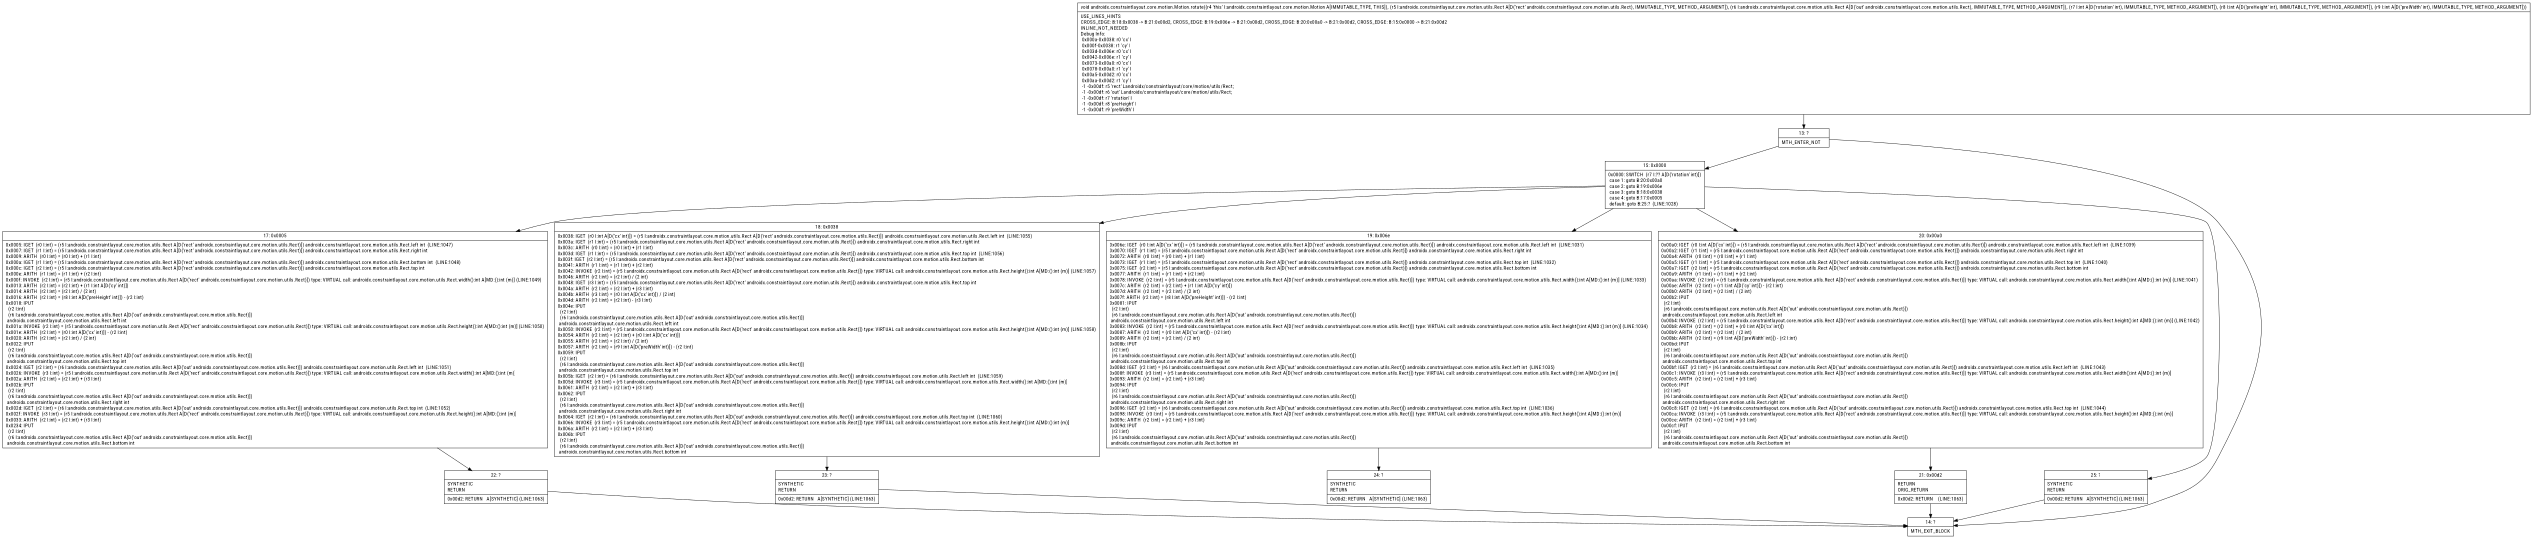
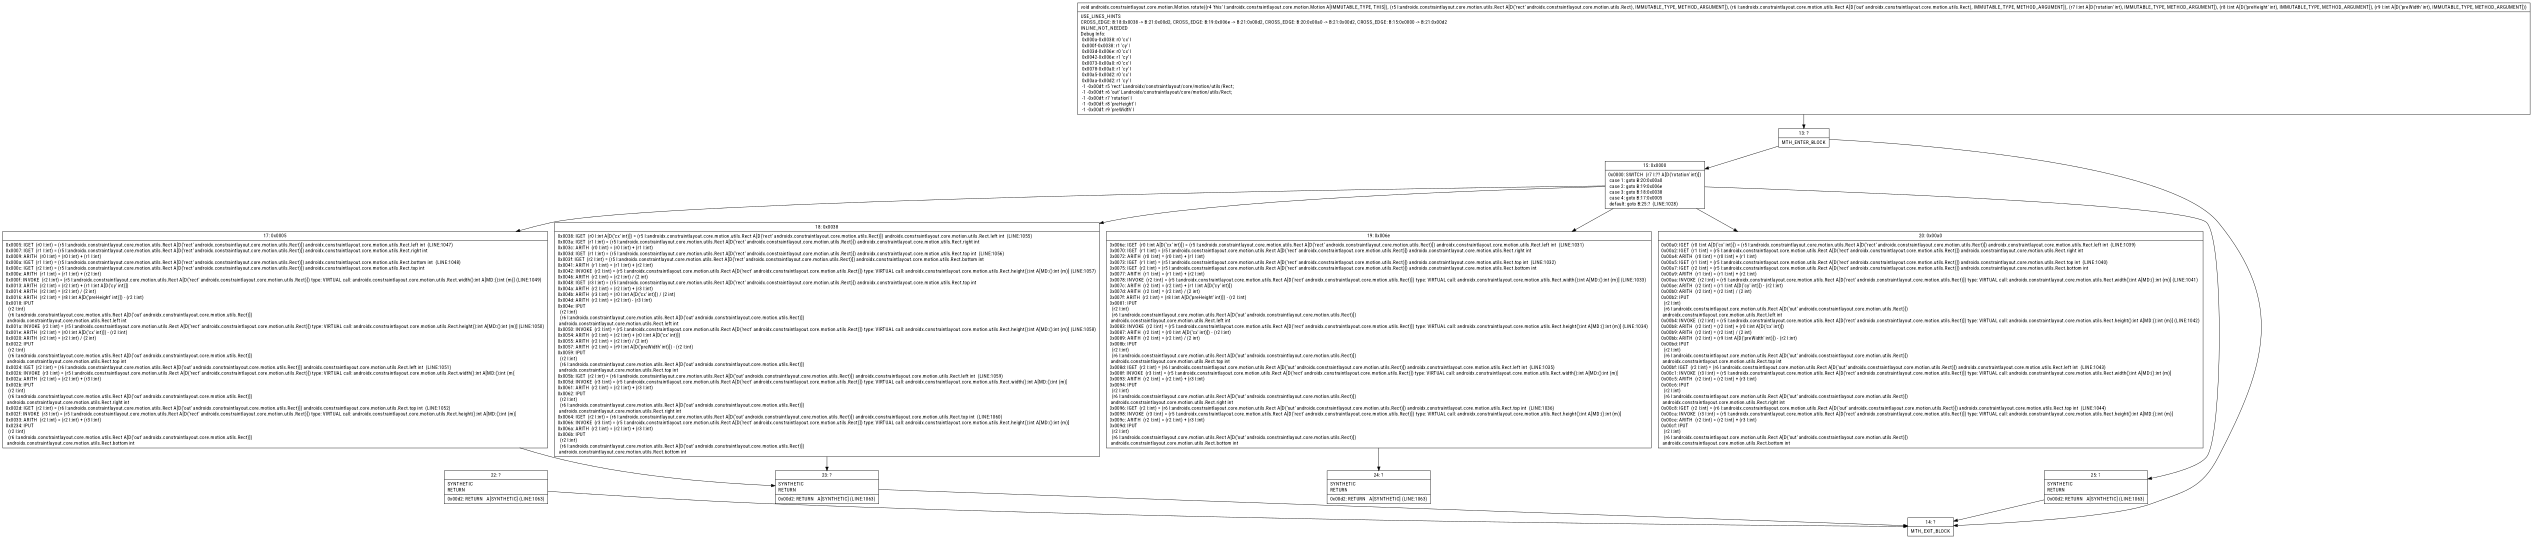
(1801, 142) -> (1804, 142)
(453, 458) -> (644, 474)
(1931, 487) -> none
